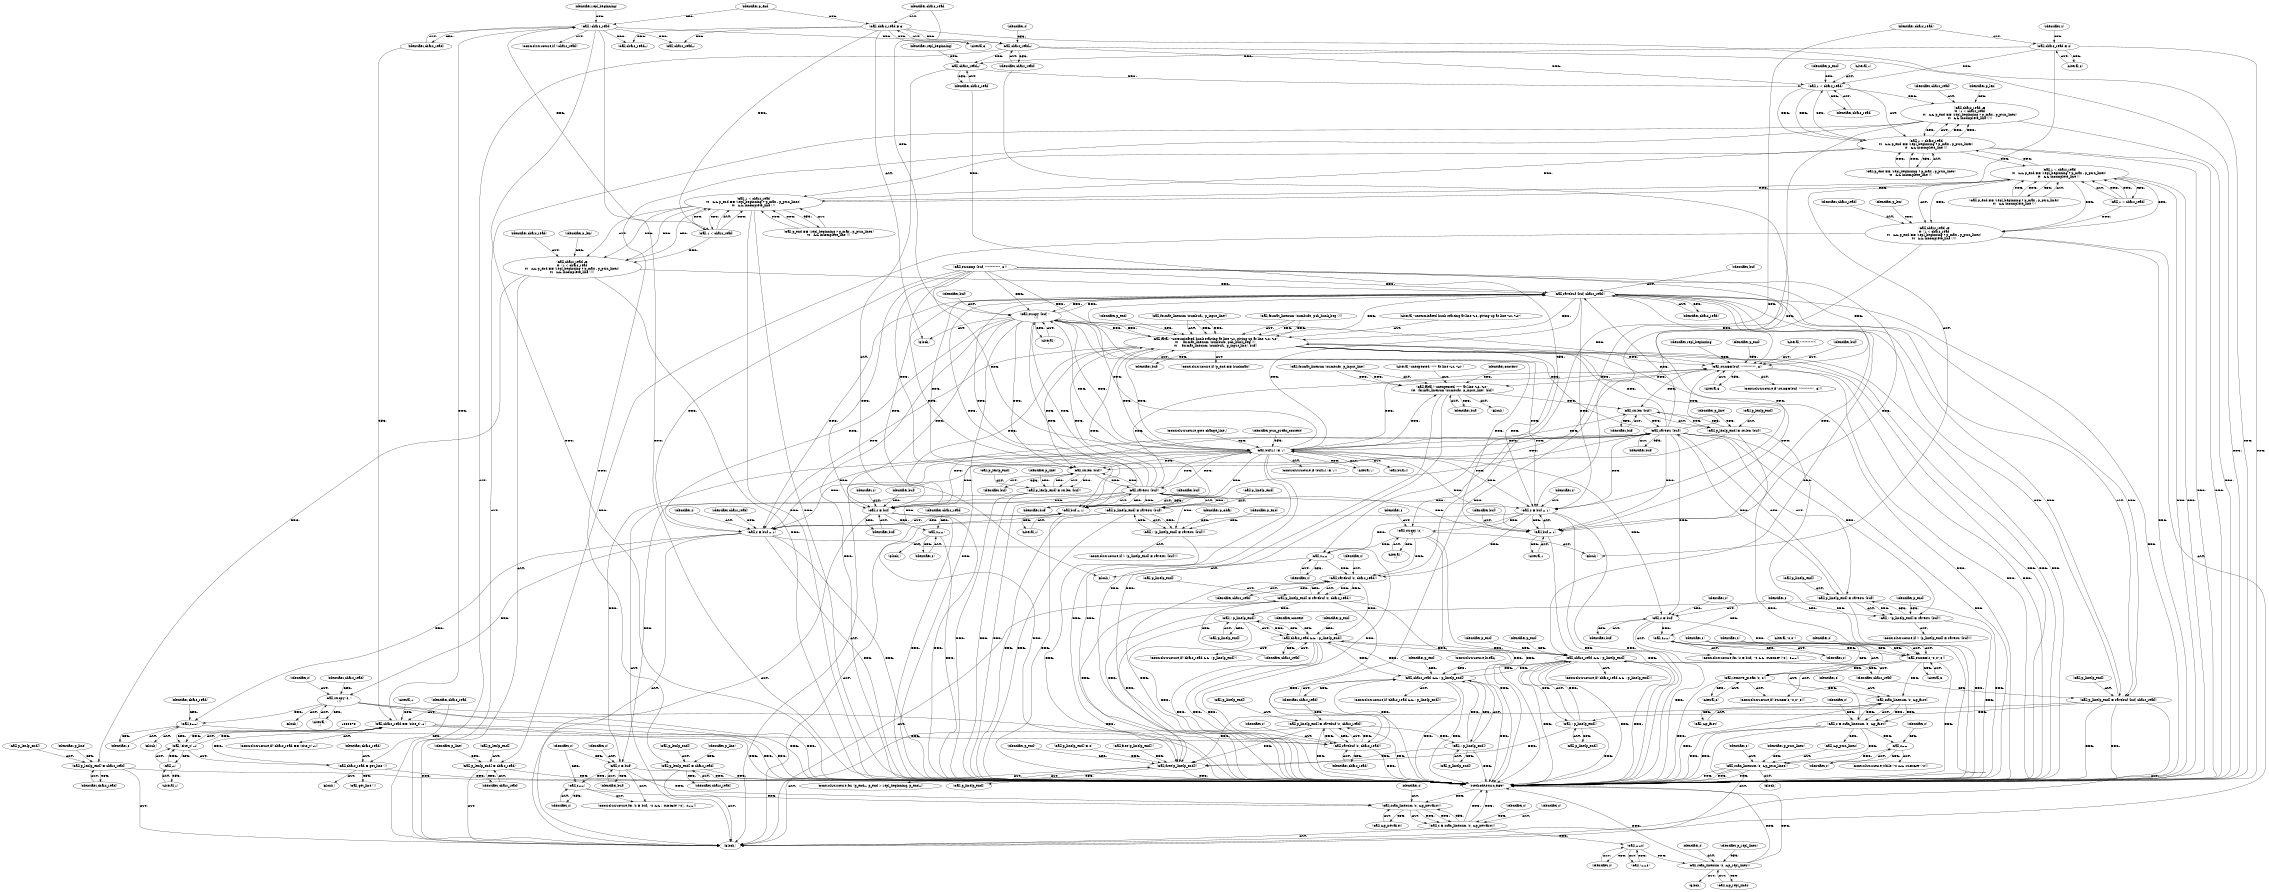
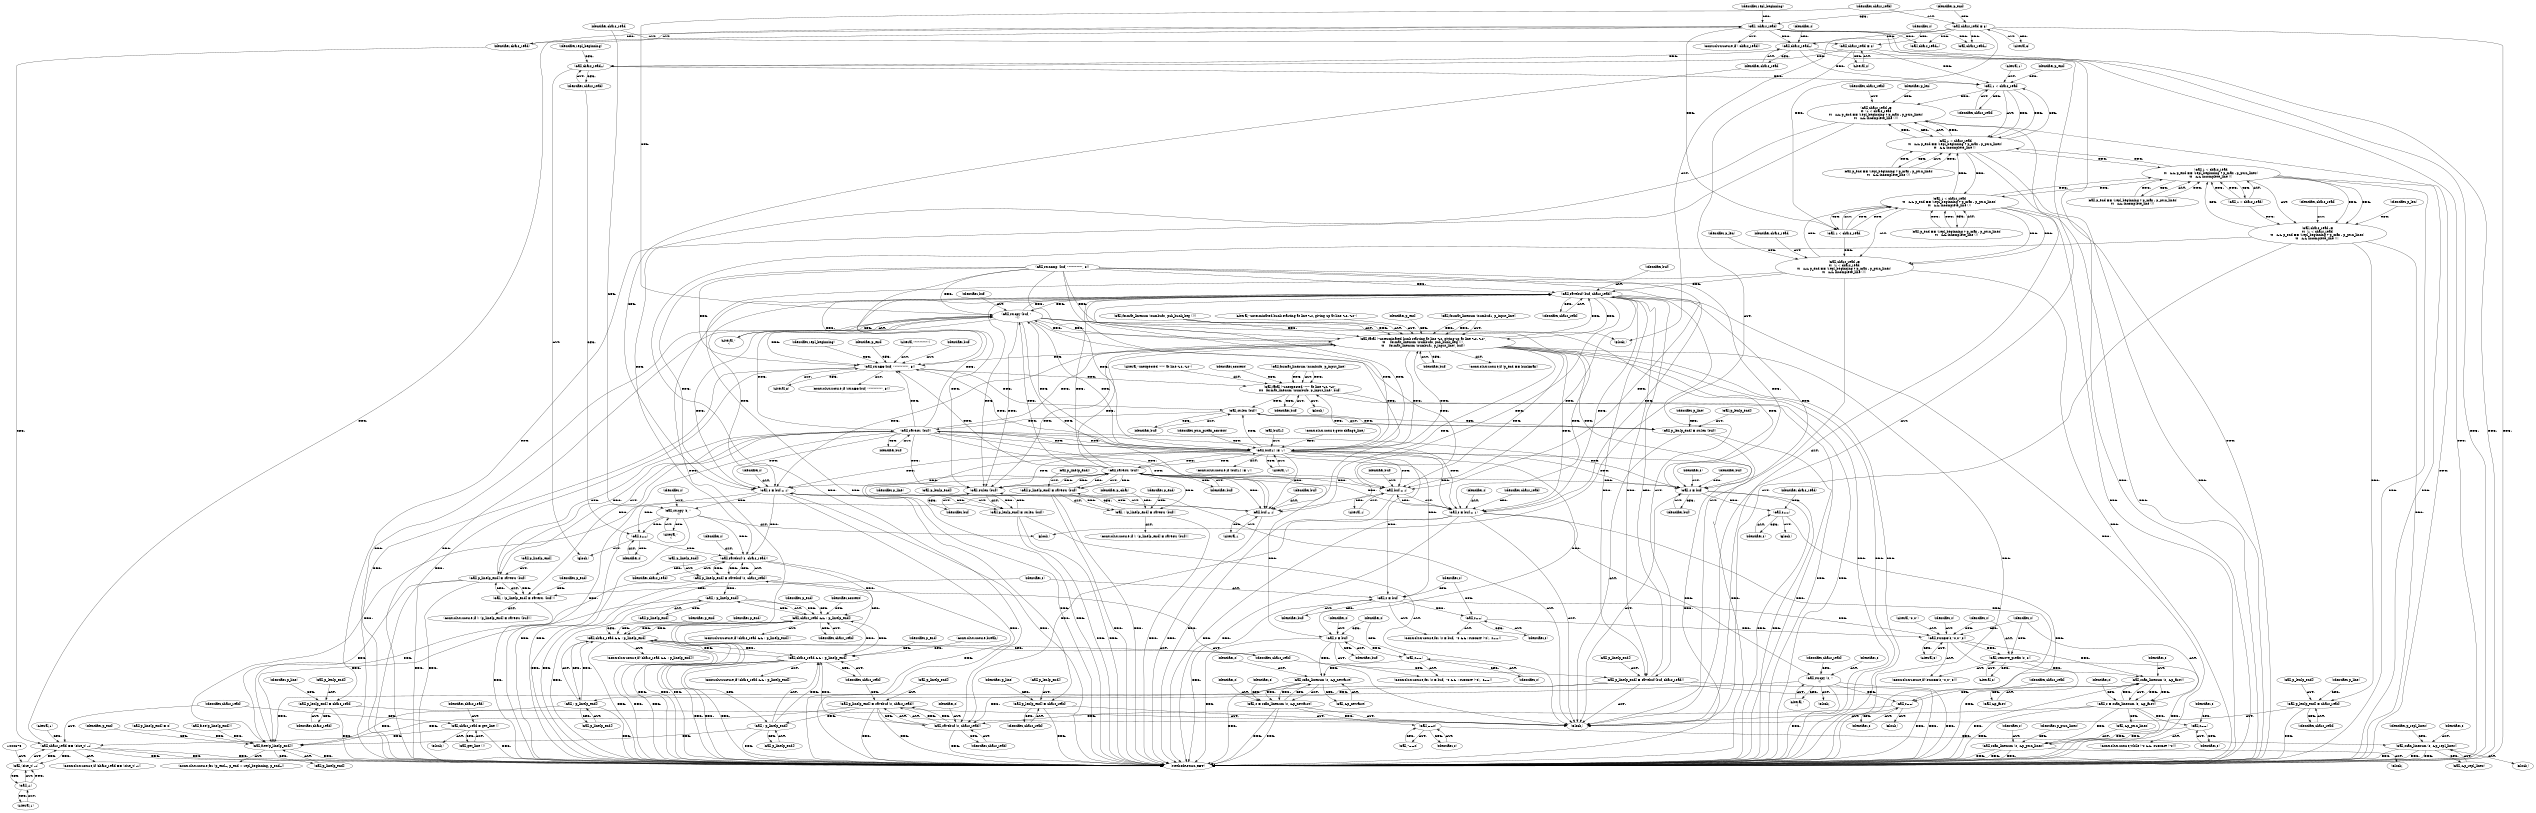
(1340, 456) -> (1273, 440)
(182, 736) -> (23, 756)
(256, 763) -> (476, 737)
(1451, 795) -> (1230, 701)
